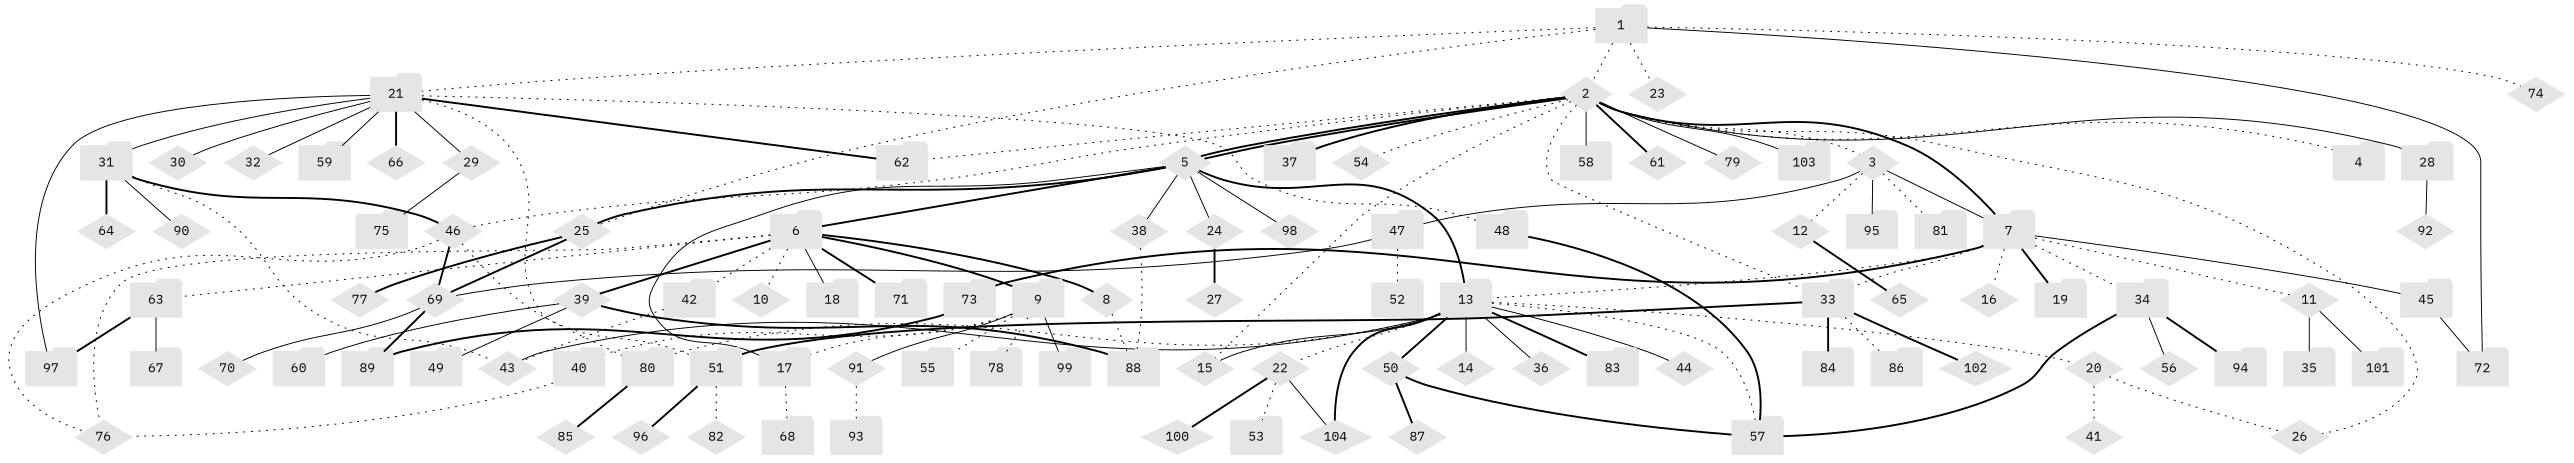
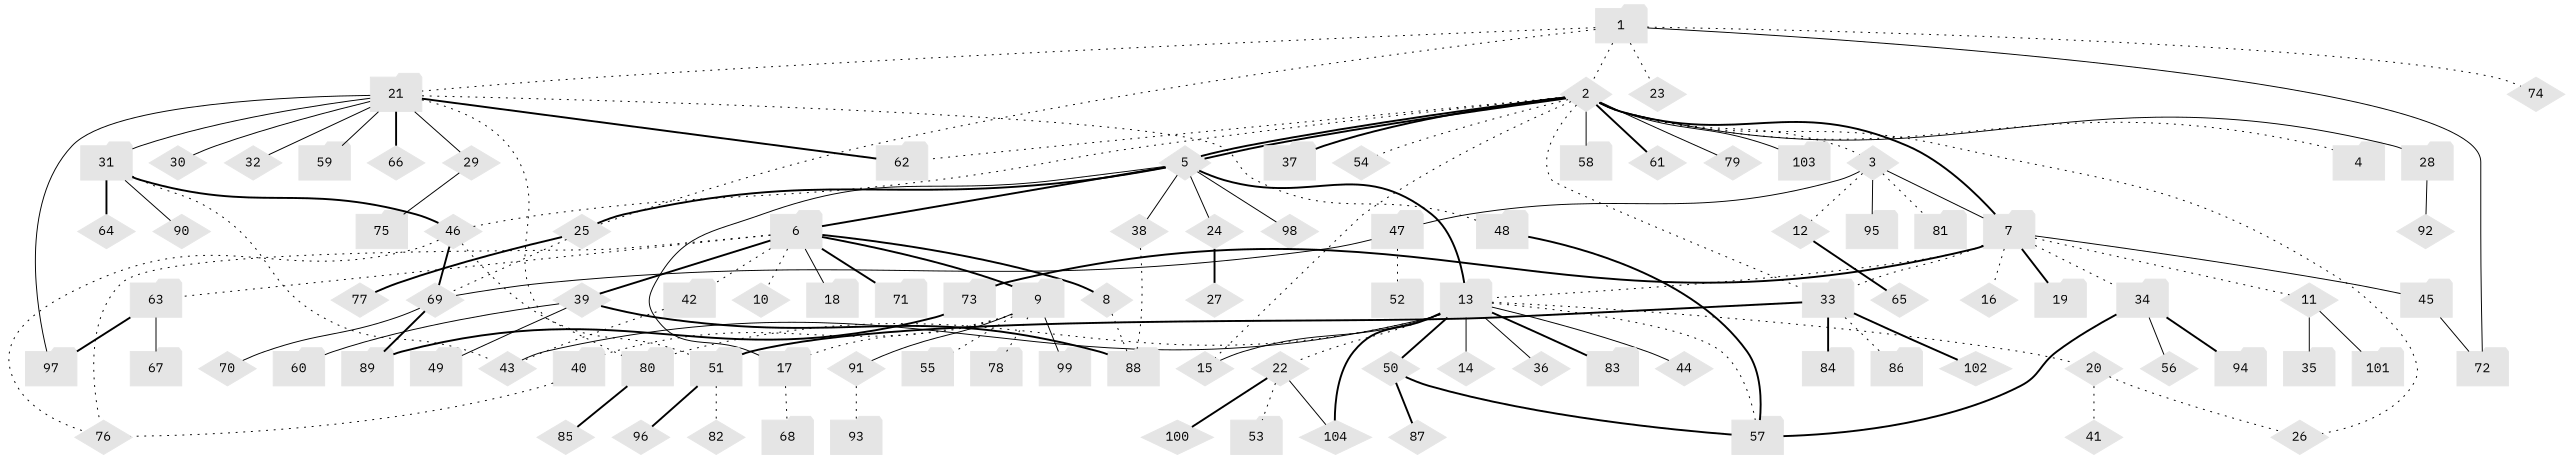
(500, 270) -> (500, 270)
